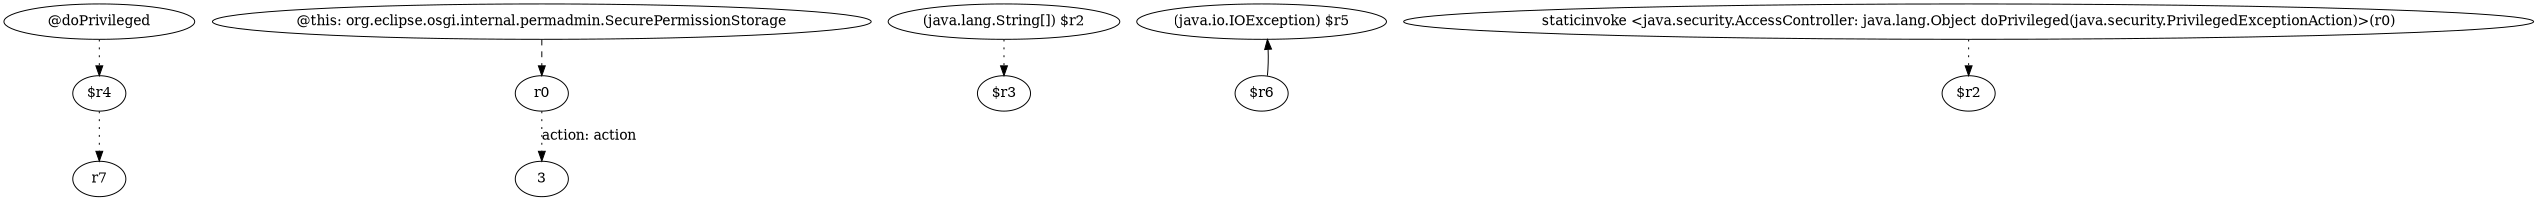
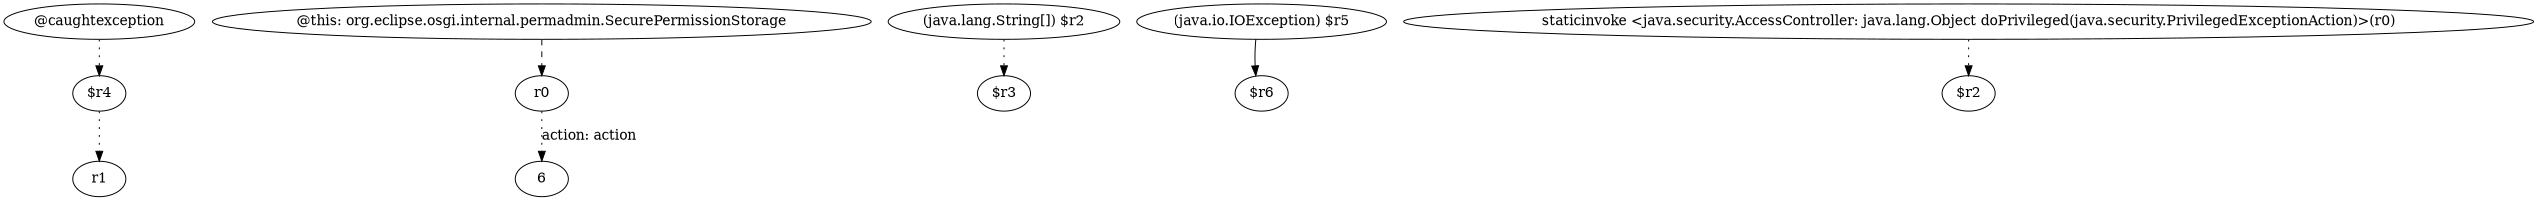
(99, 22) -> (99, 22)
(1268, 63) -> (1255, 53)
(99, 179) -> (99, 179)
(542, 179) -> (542, 179)
